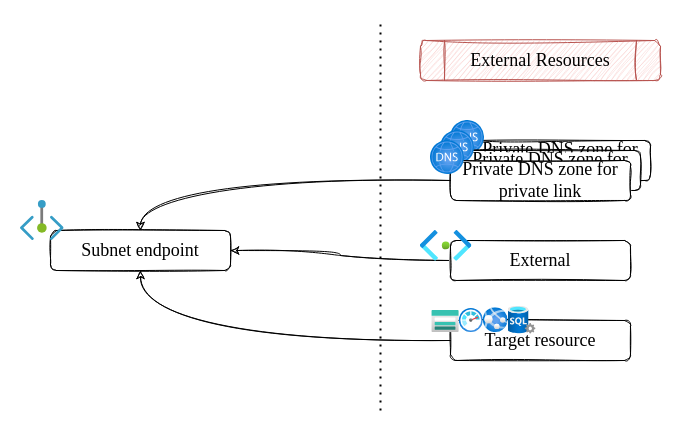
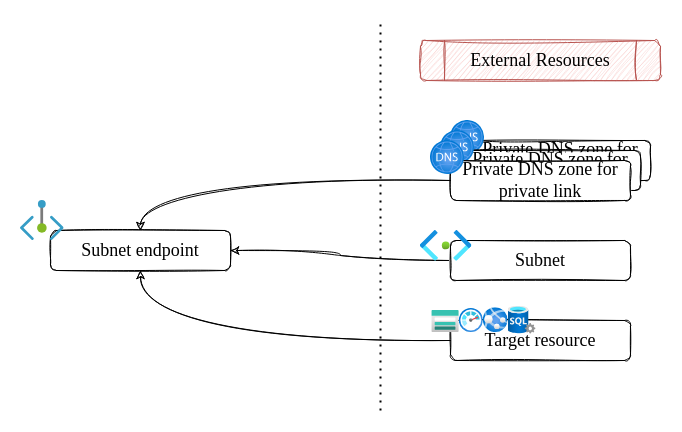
(541, 261) -> (541, 261)
